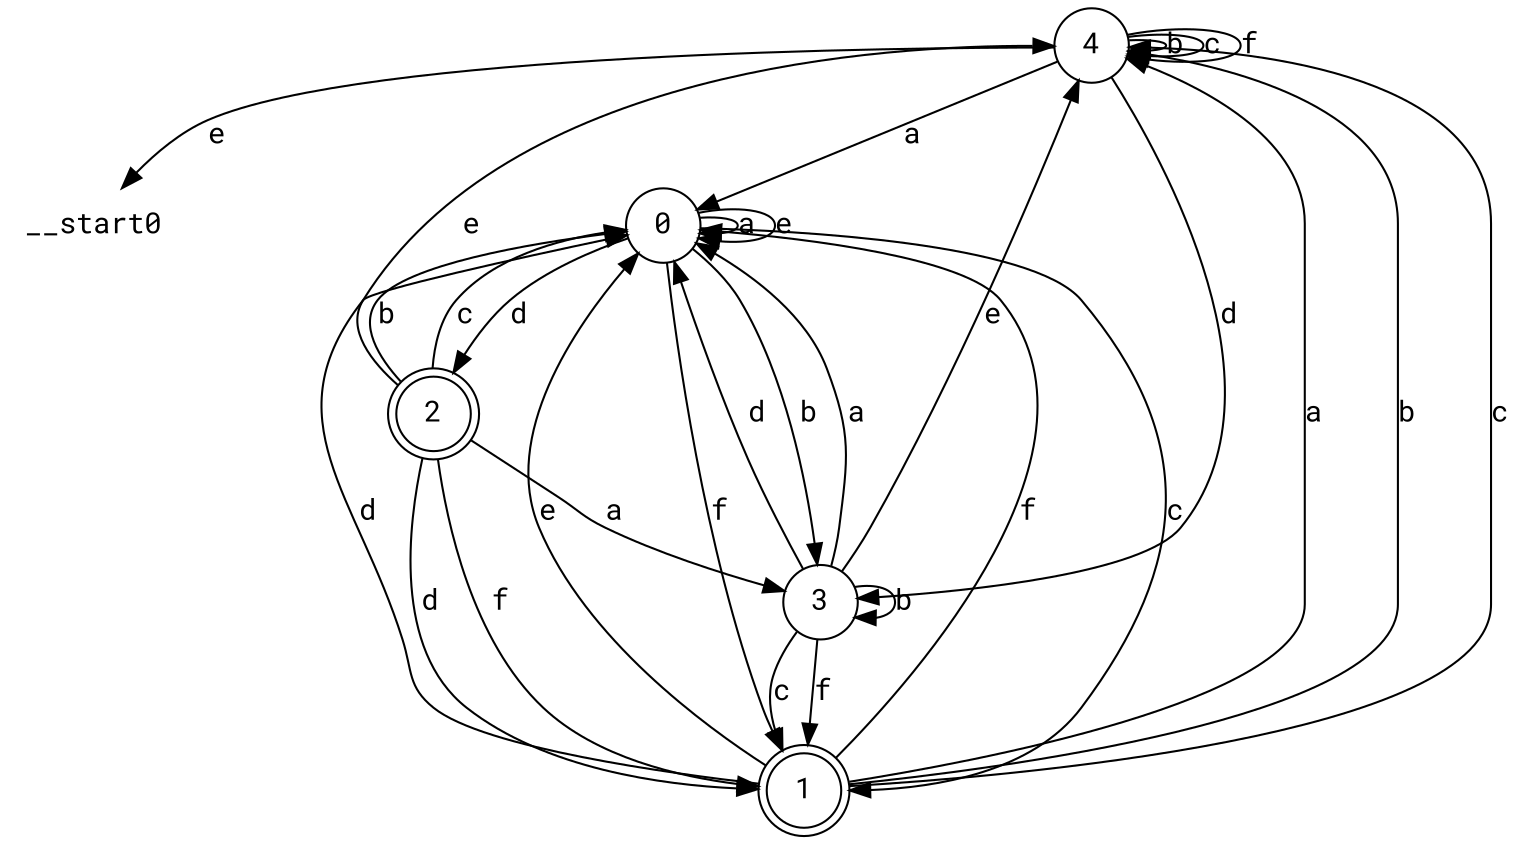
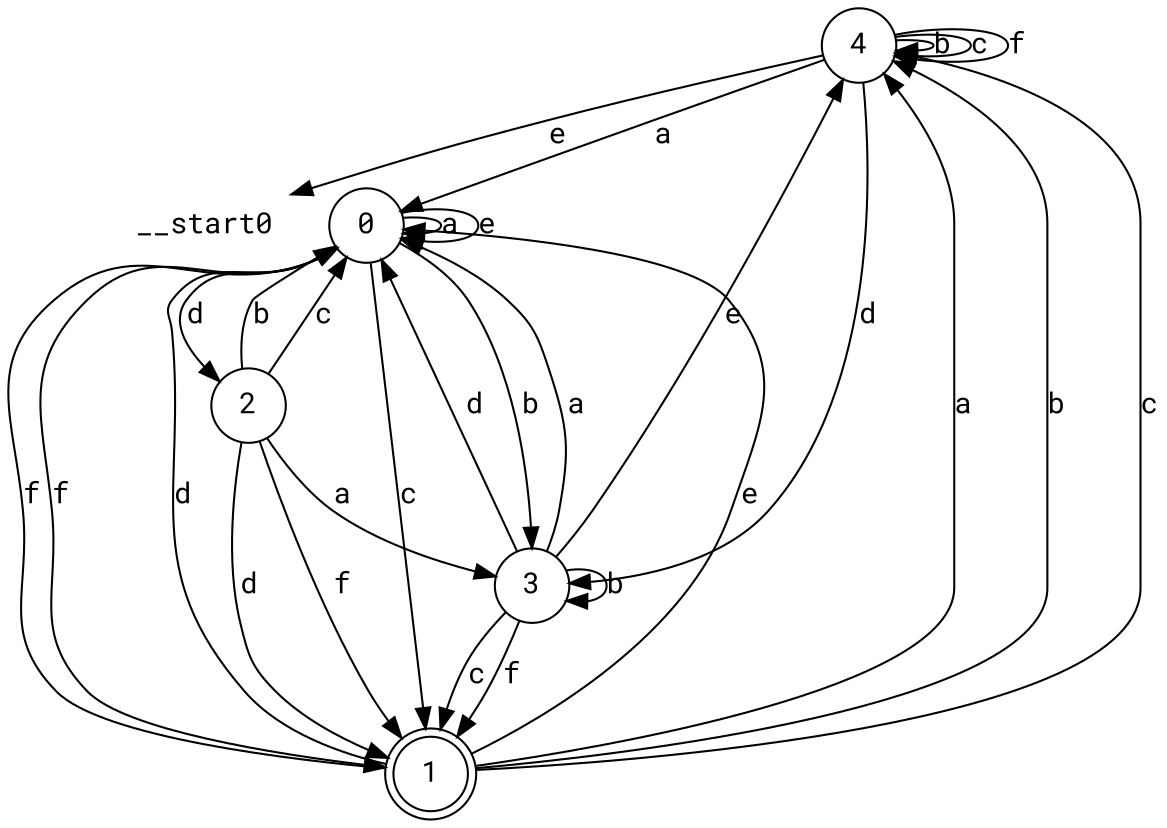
(618, 111) -> none
(434, 414) -> (249, 406)
